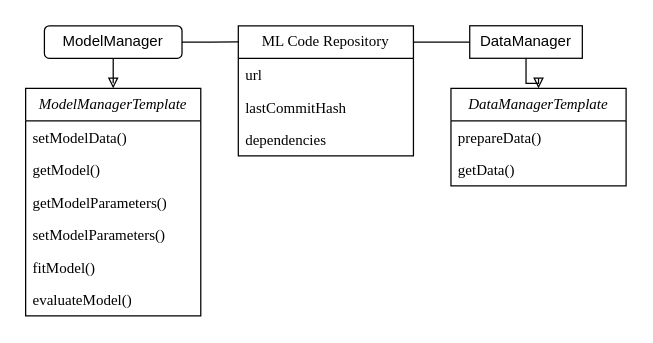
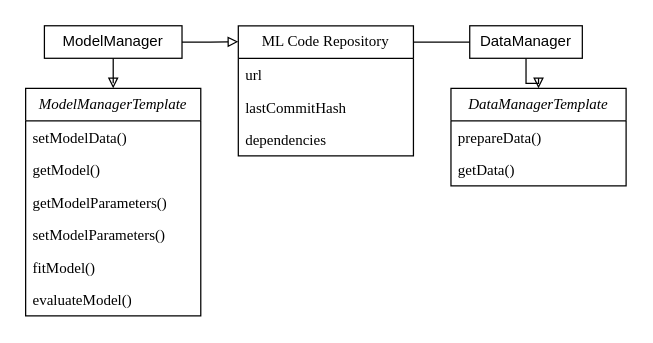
(113, 42) -> (113, 42)
(230, 42) -> (226, 42)
